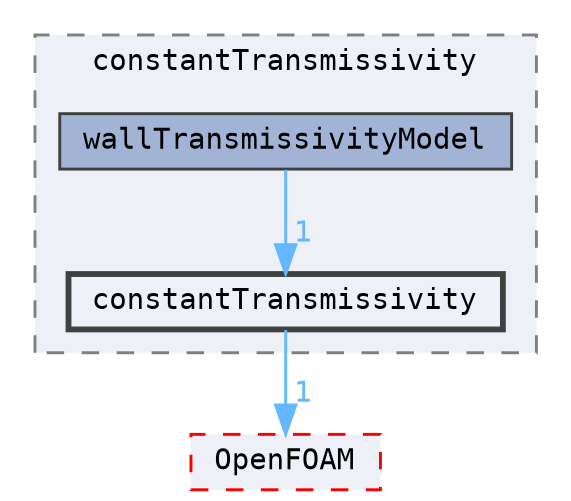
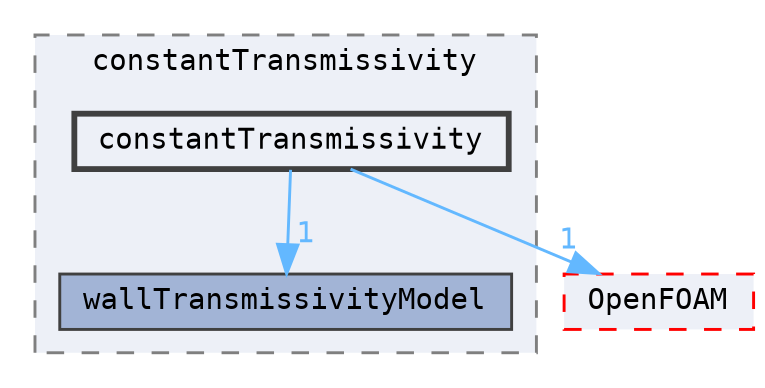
(286, 207) -> (289, 207)
